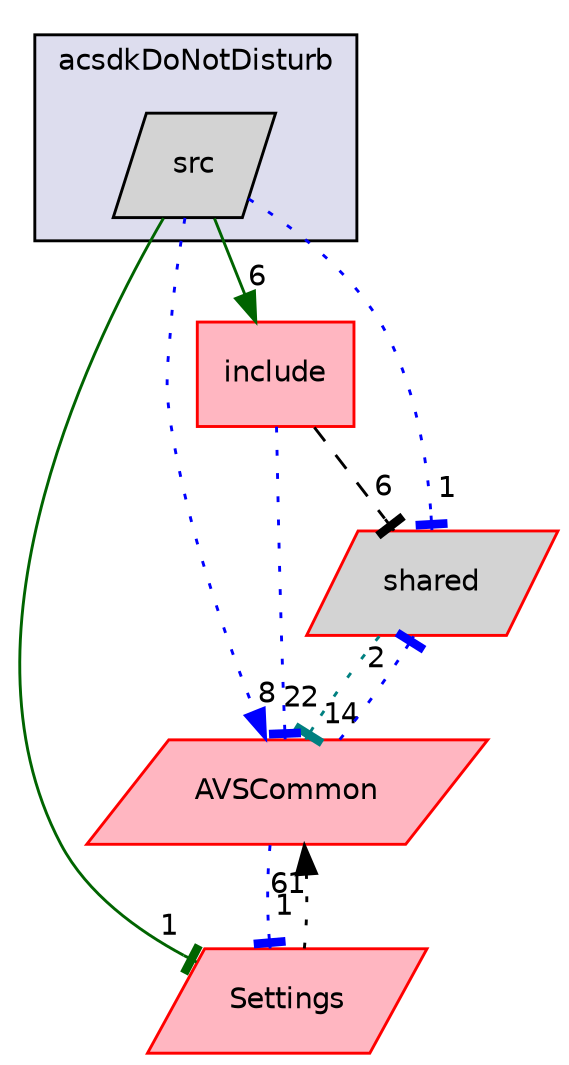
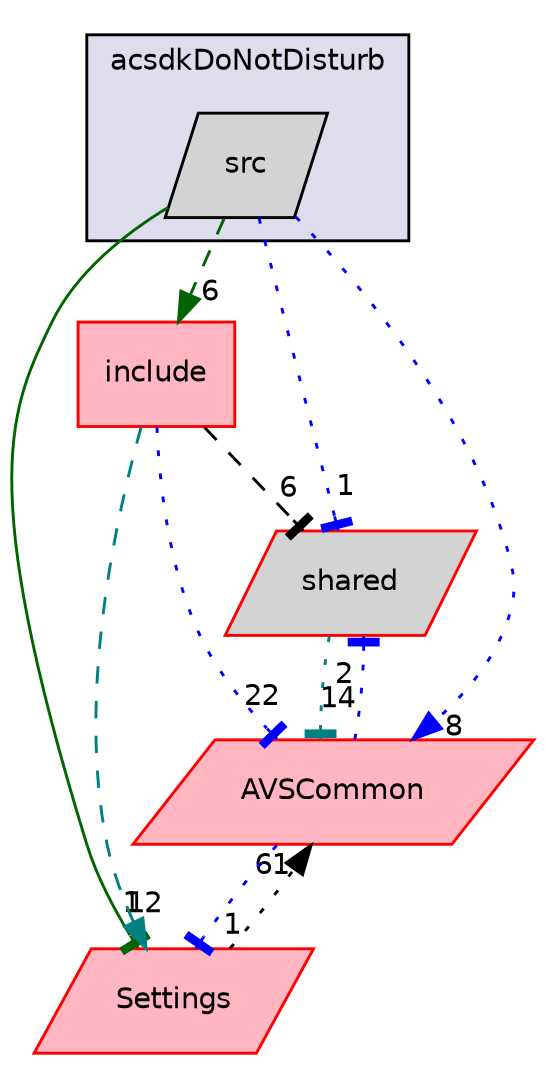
(230, 258) -> (206, 259)
none -> (98, 675)
